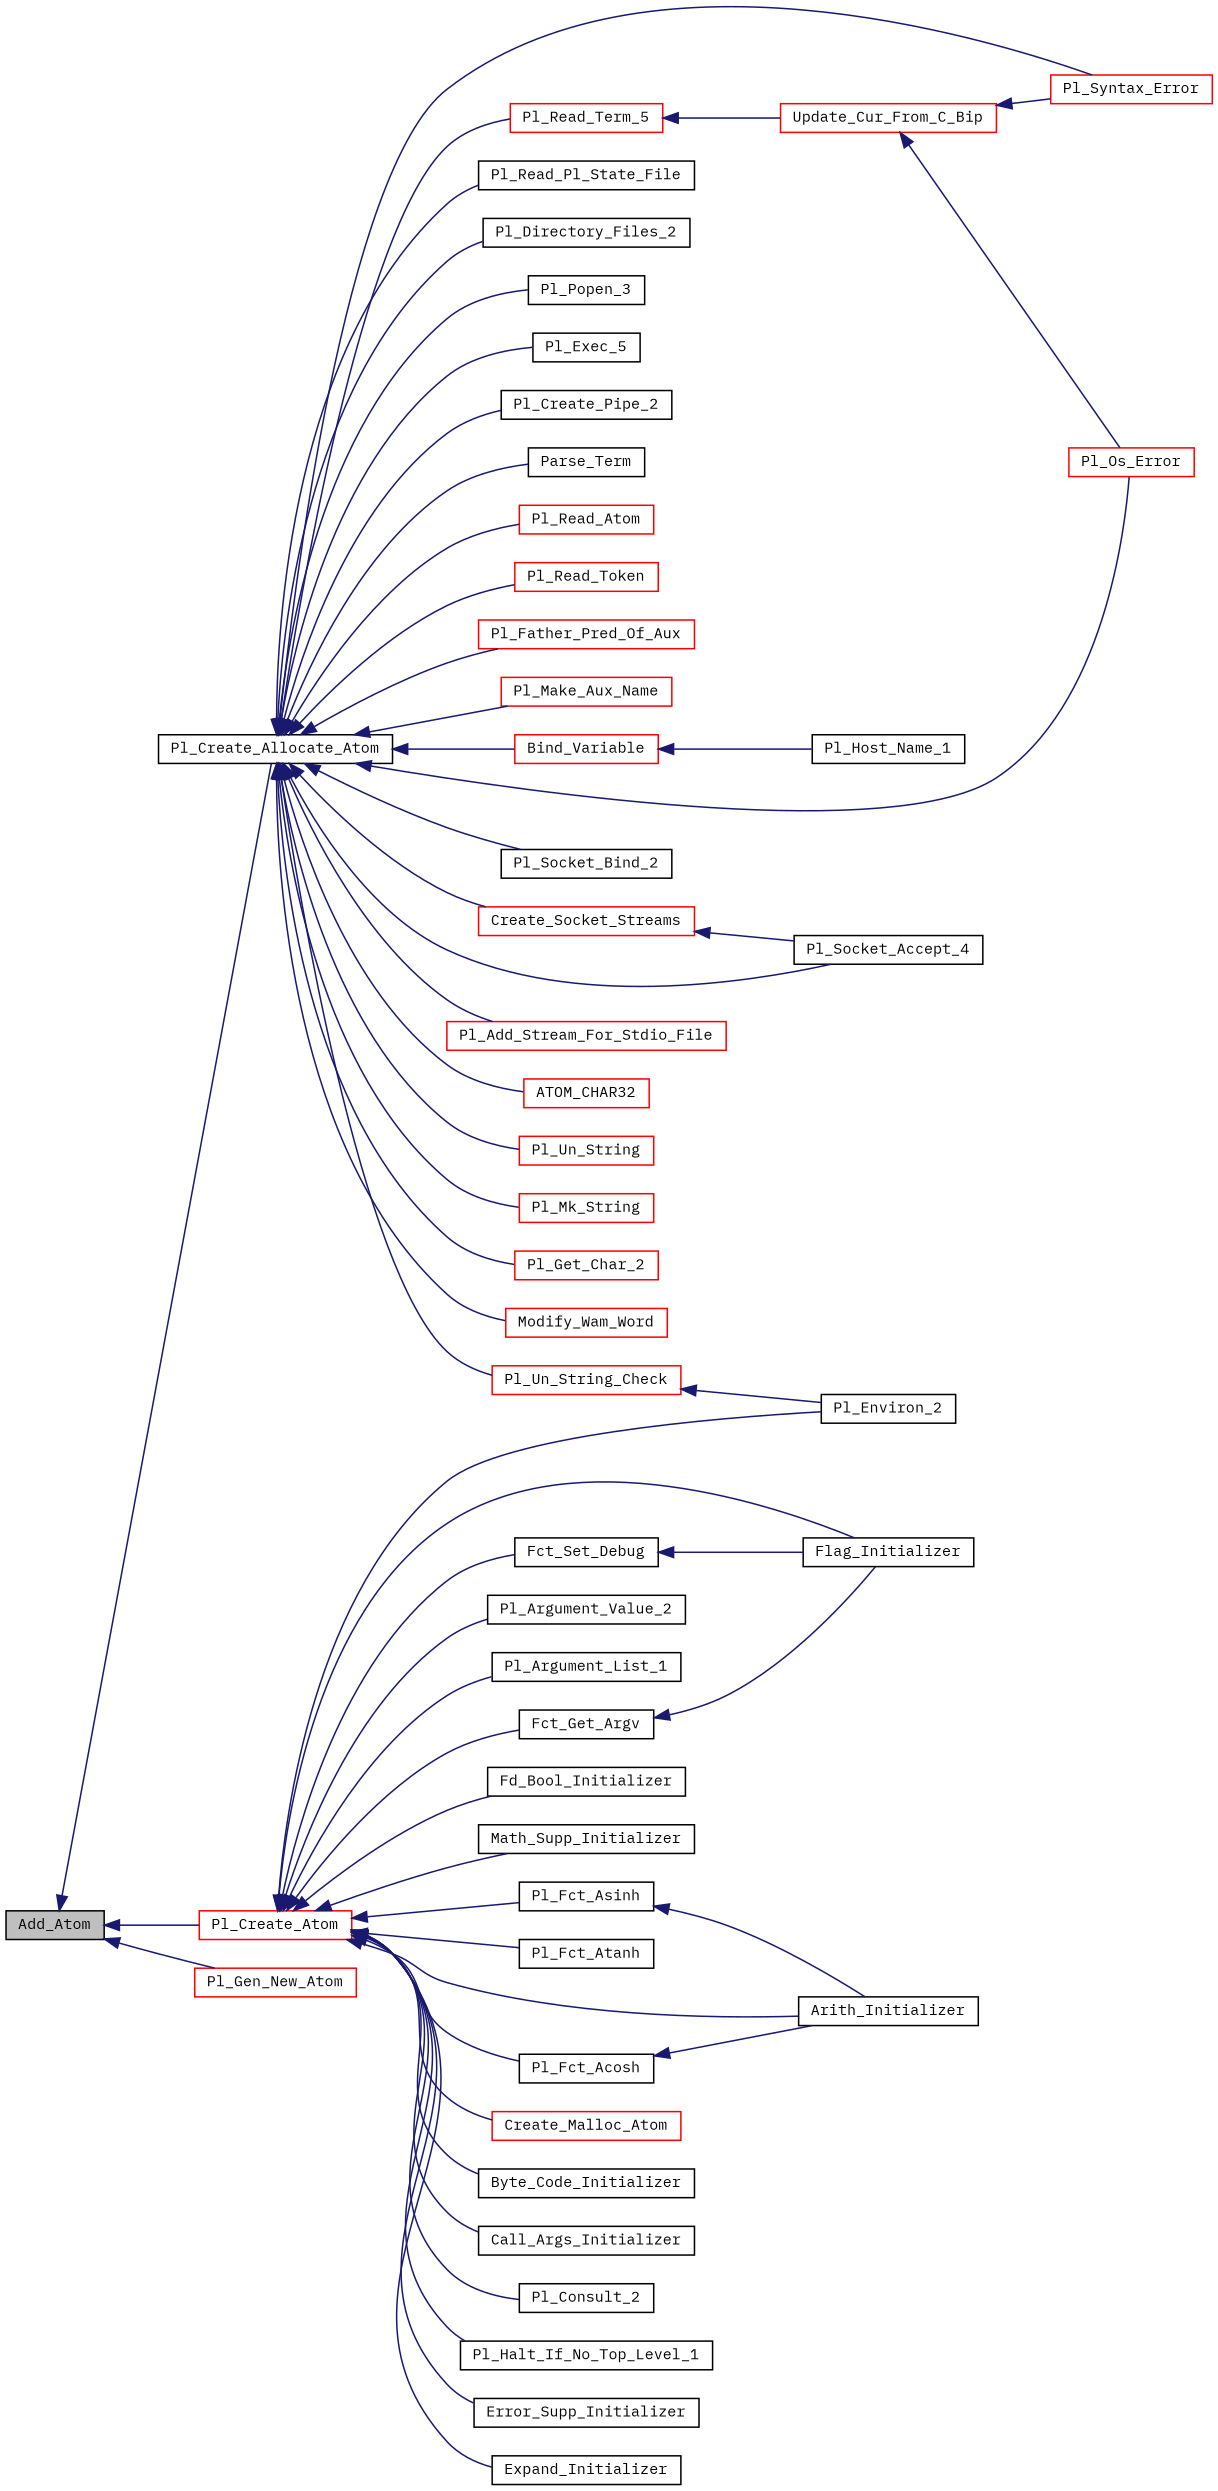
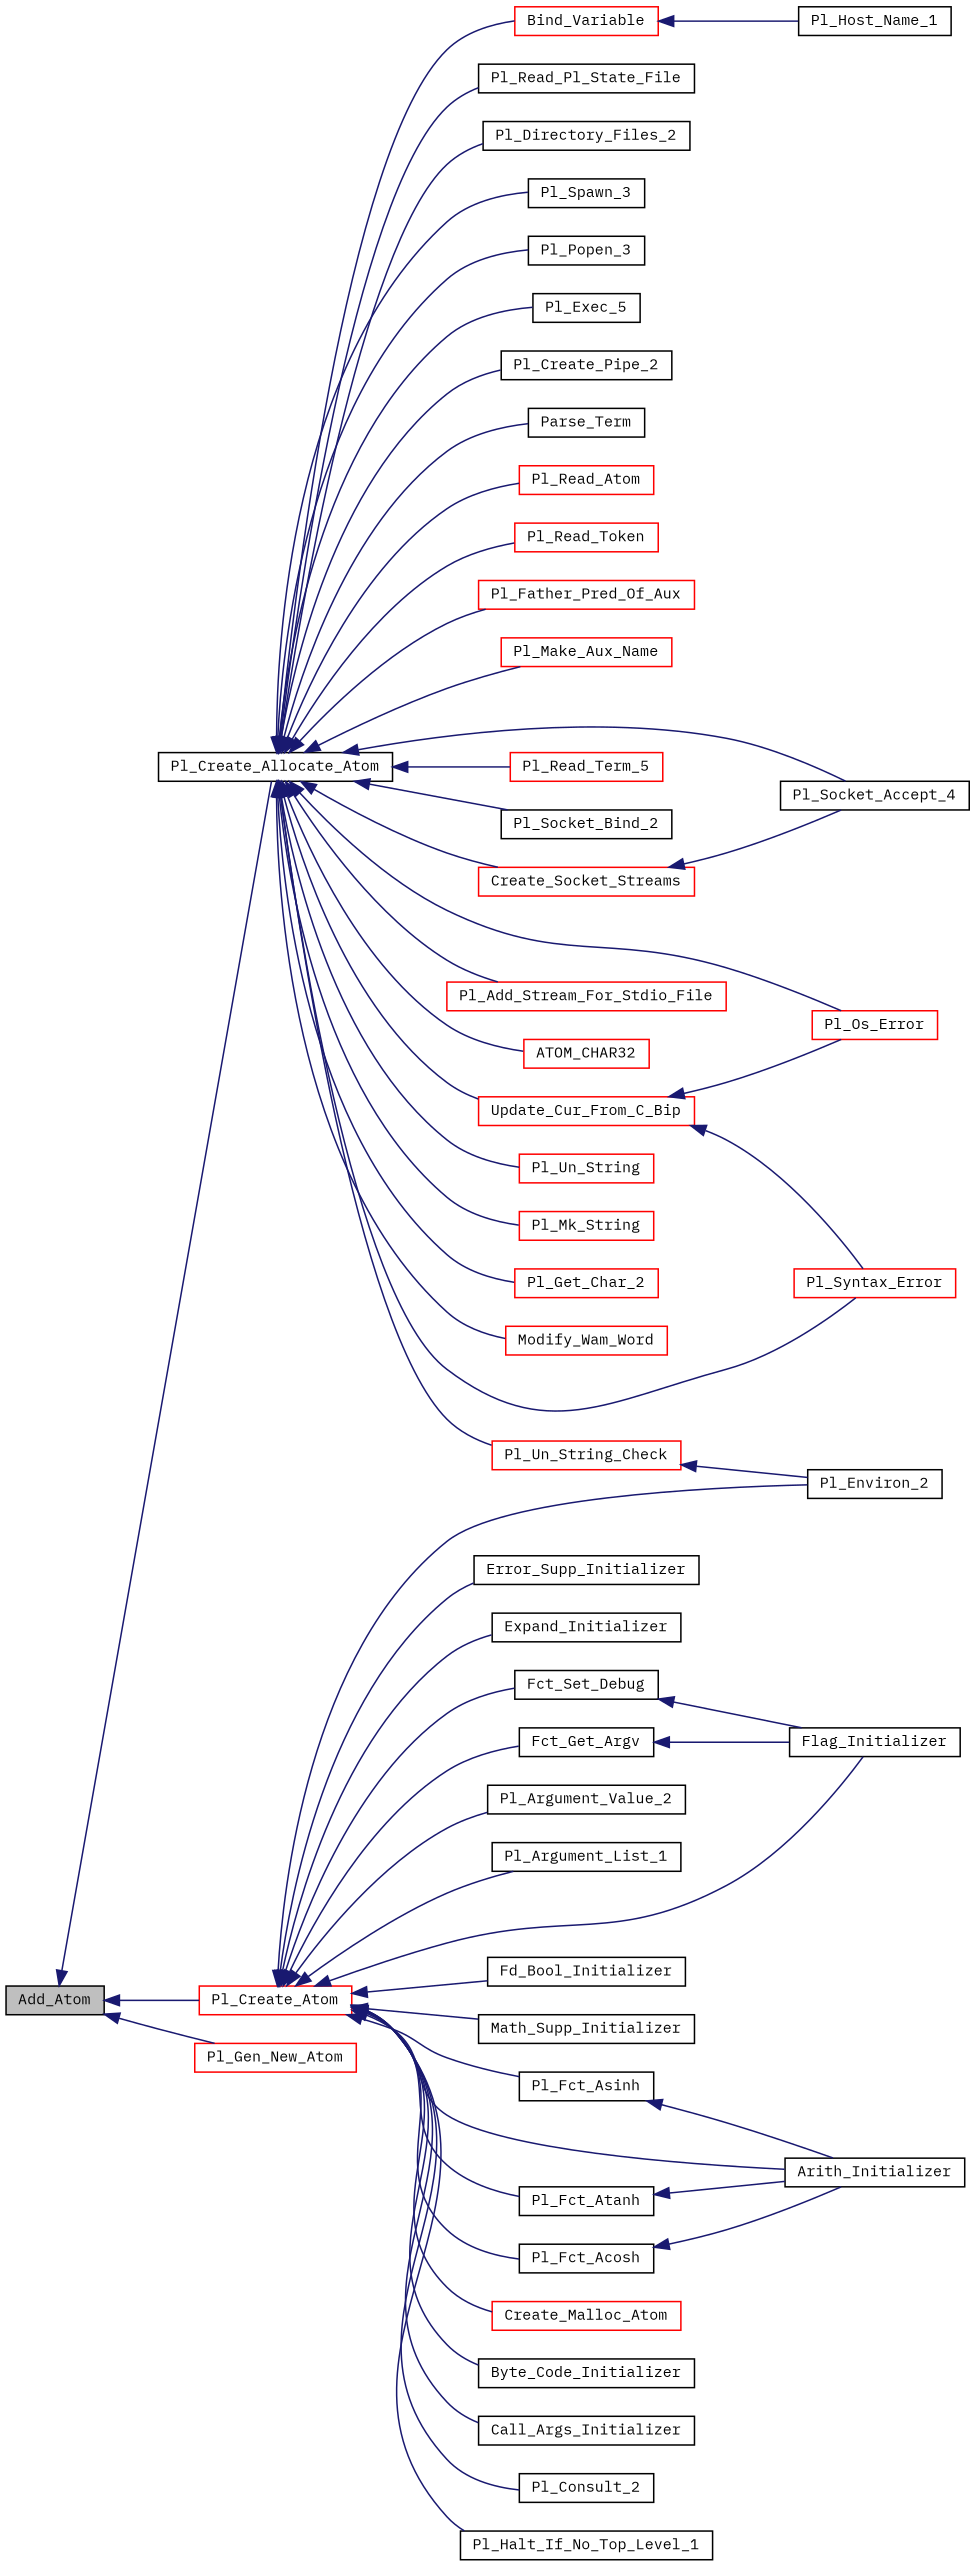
(729, 118) -> (352, 968)
none -> (587, 193)
none -> (727, 2187)
